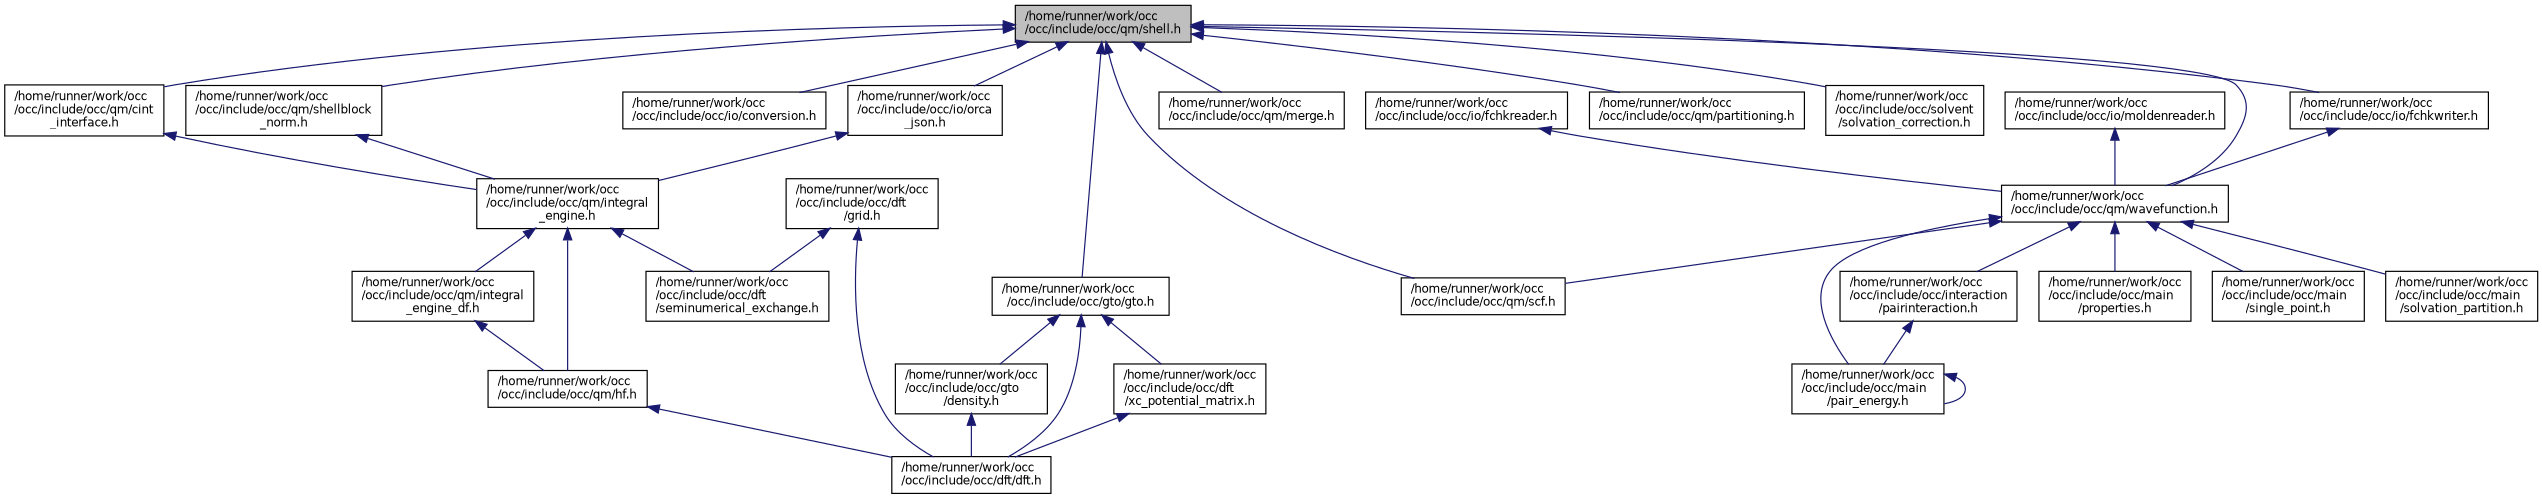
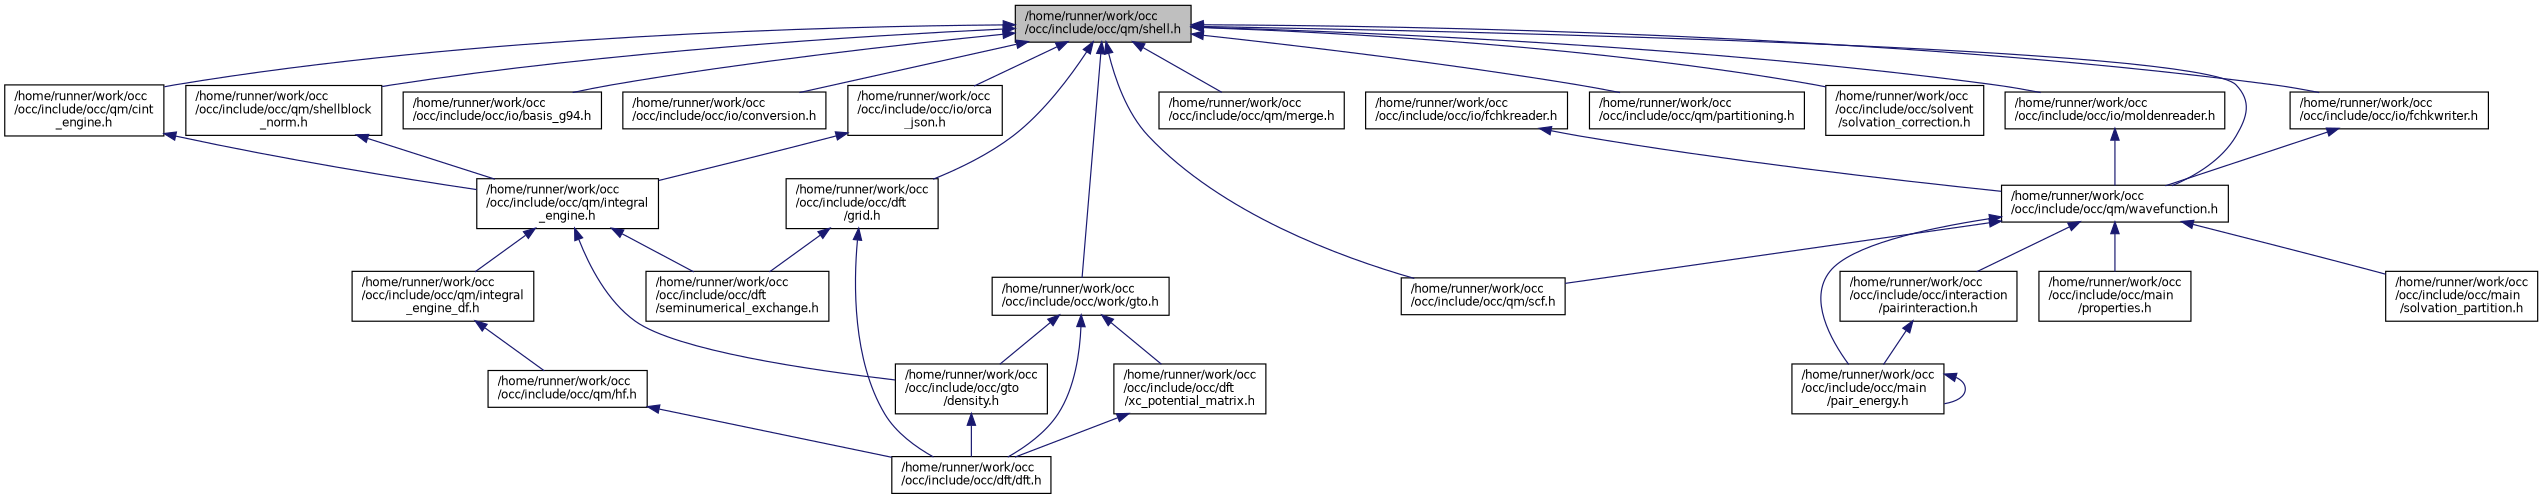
none -> (1623, 48)
(84, 110) -> (84, 110)
none -> (502, 110)
none -> (1021, 129)
(1081, 296) -> (1081, 296)
(2288, 296) -> none
(568, 306) -> (713, 350)
